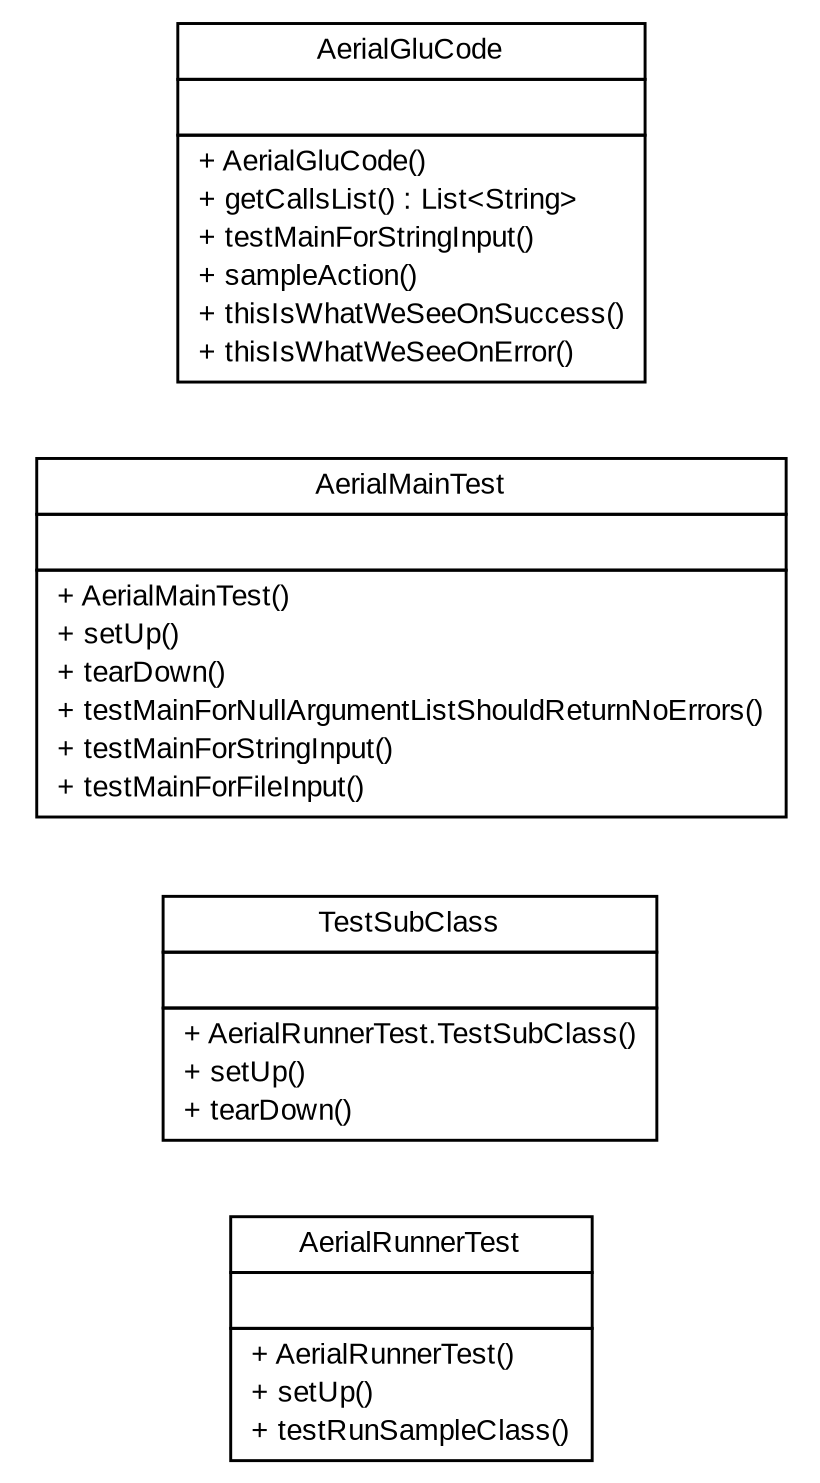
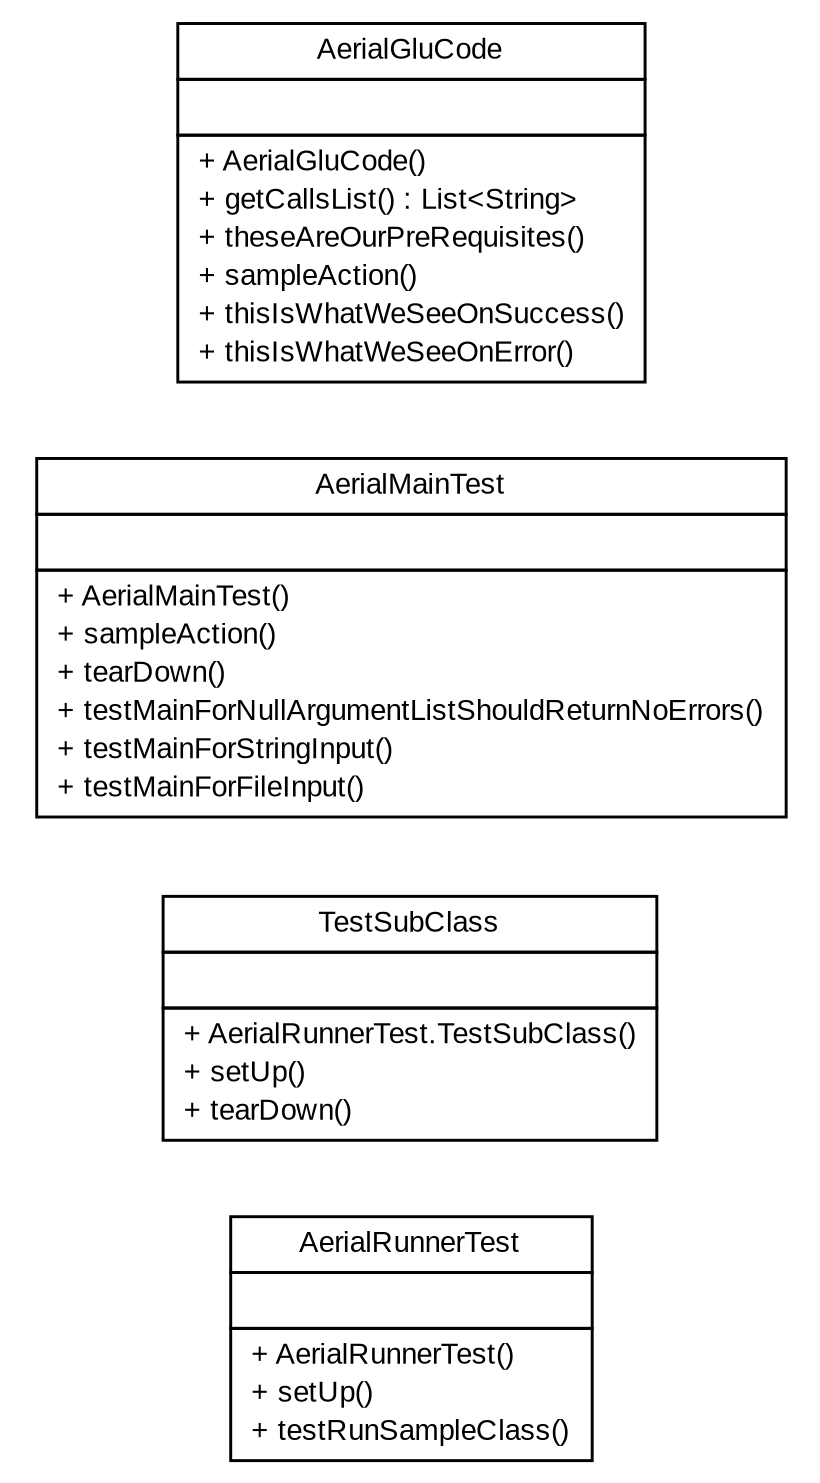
(367, 238) -> (392, 238)
(119, 635) -> (168, 635)
